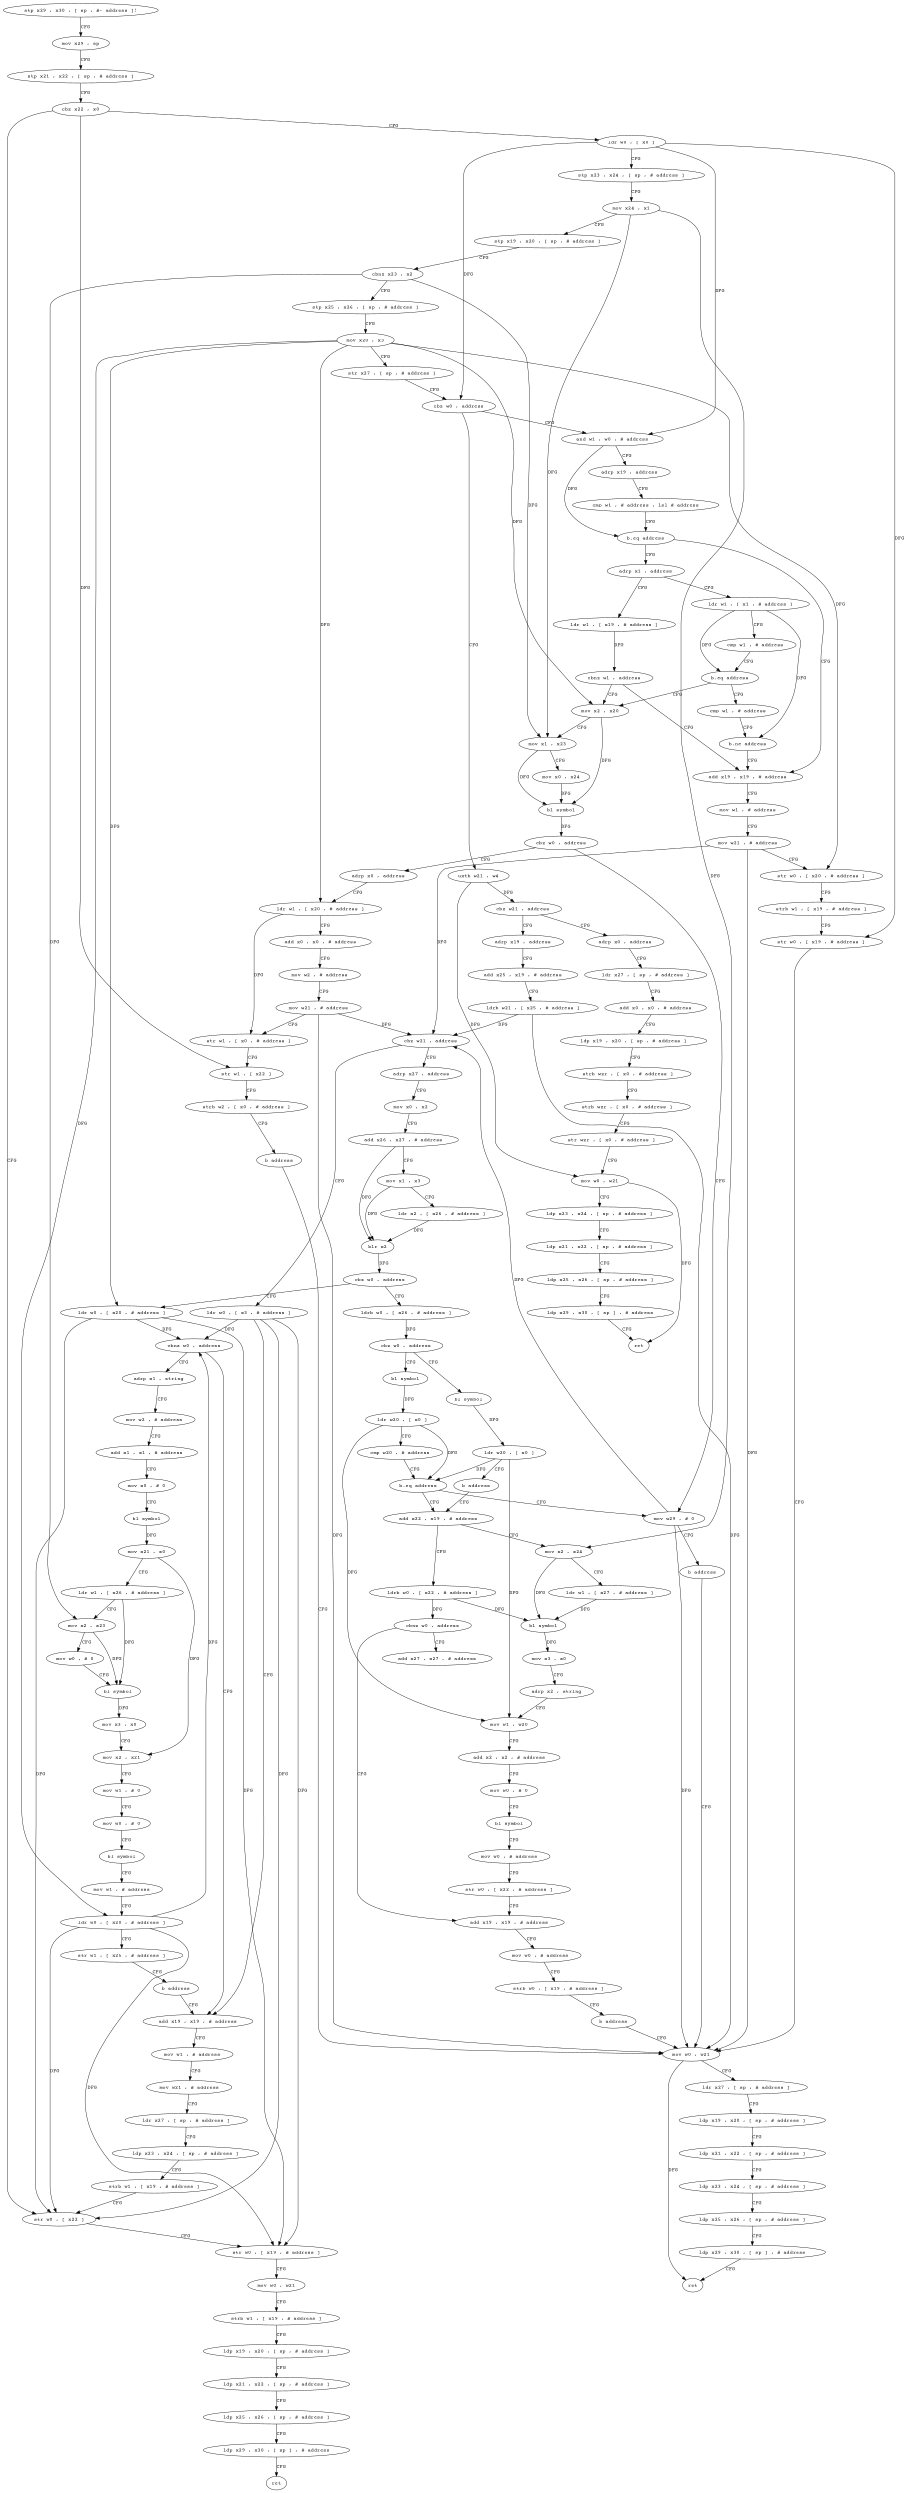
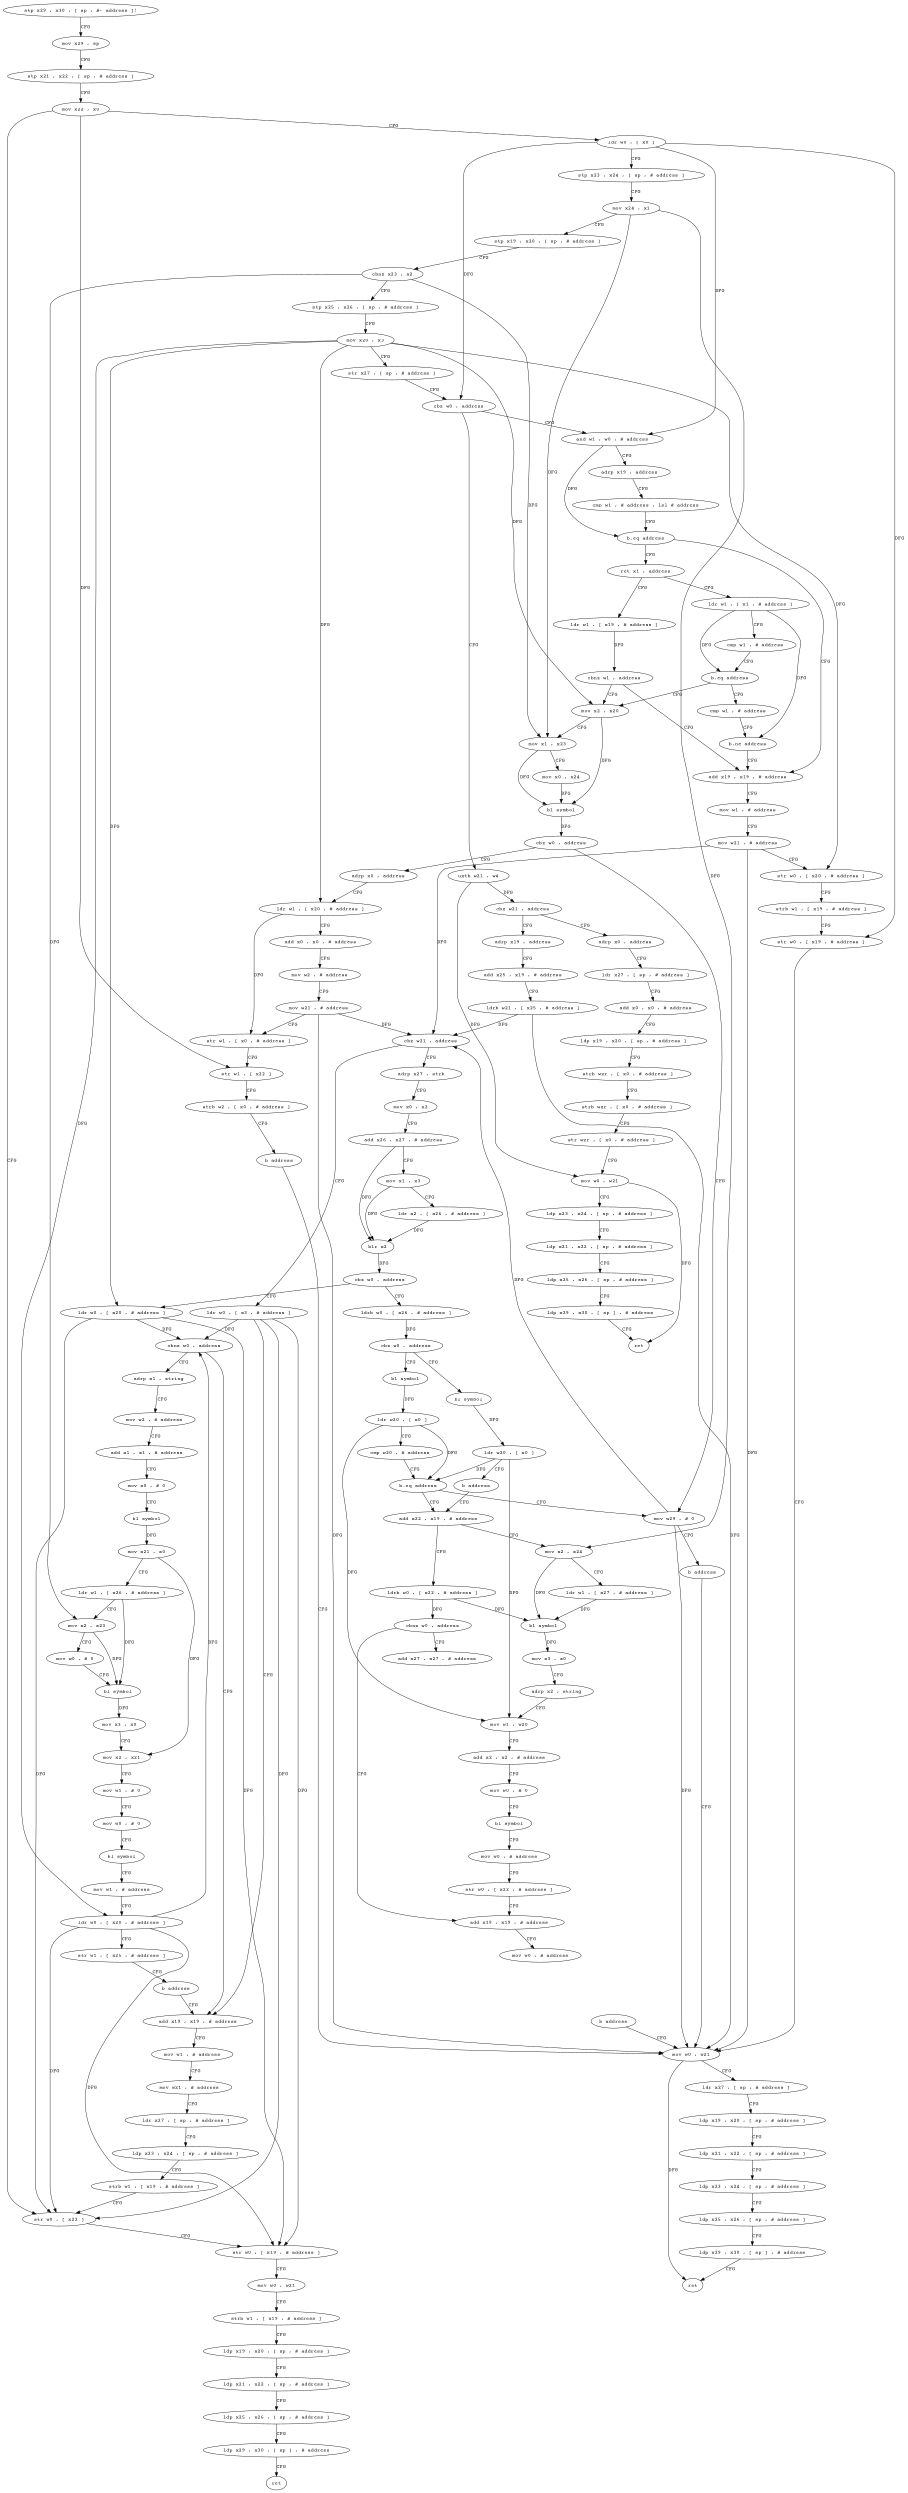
(81, 109) -> (81, 109)
(646, 571) -> (646, 571)
(421, 1074) -> (421, 1074)
(559, 1988) -> none
